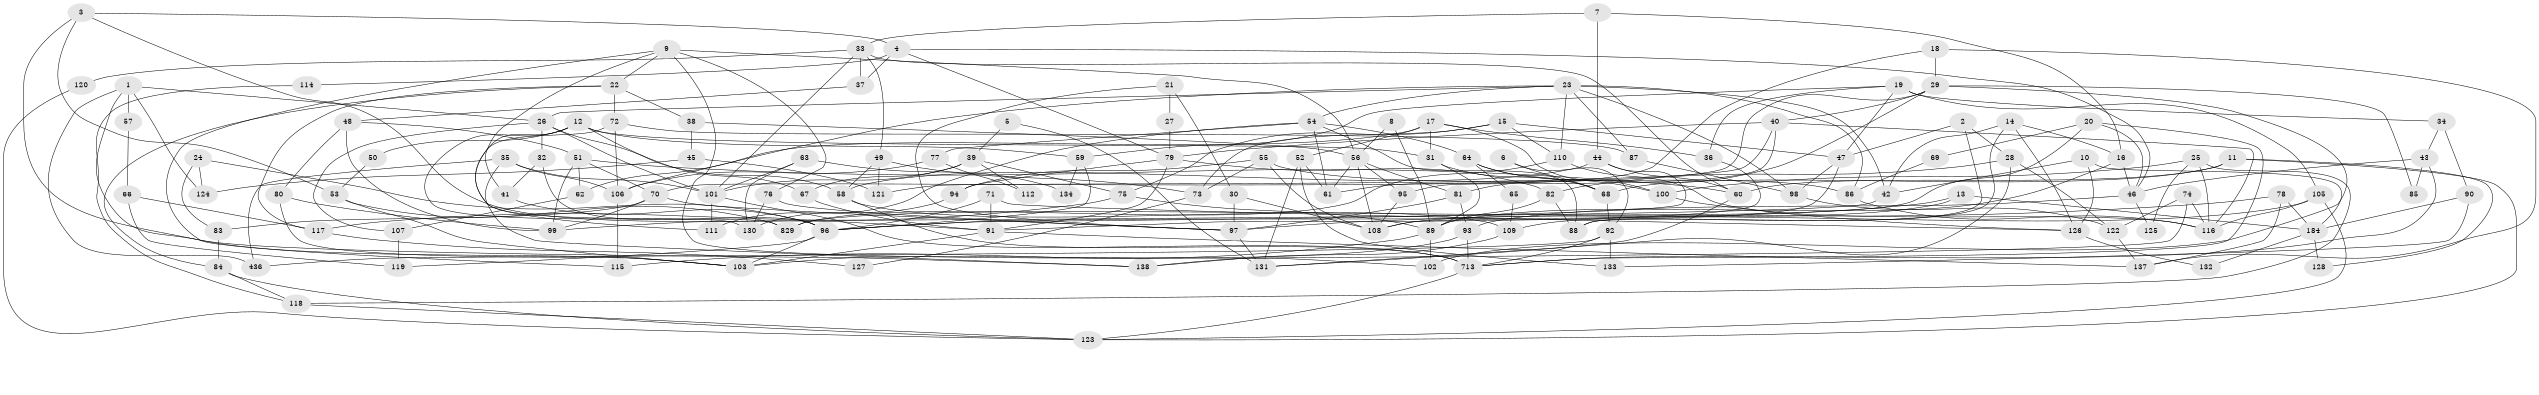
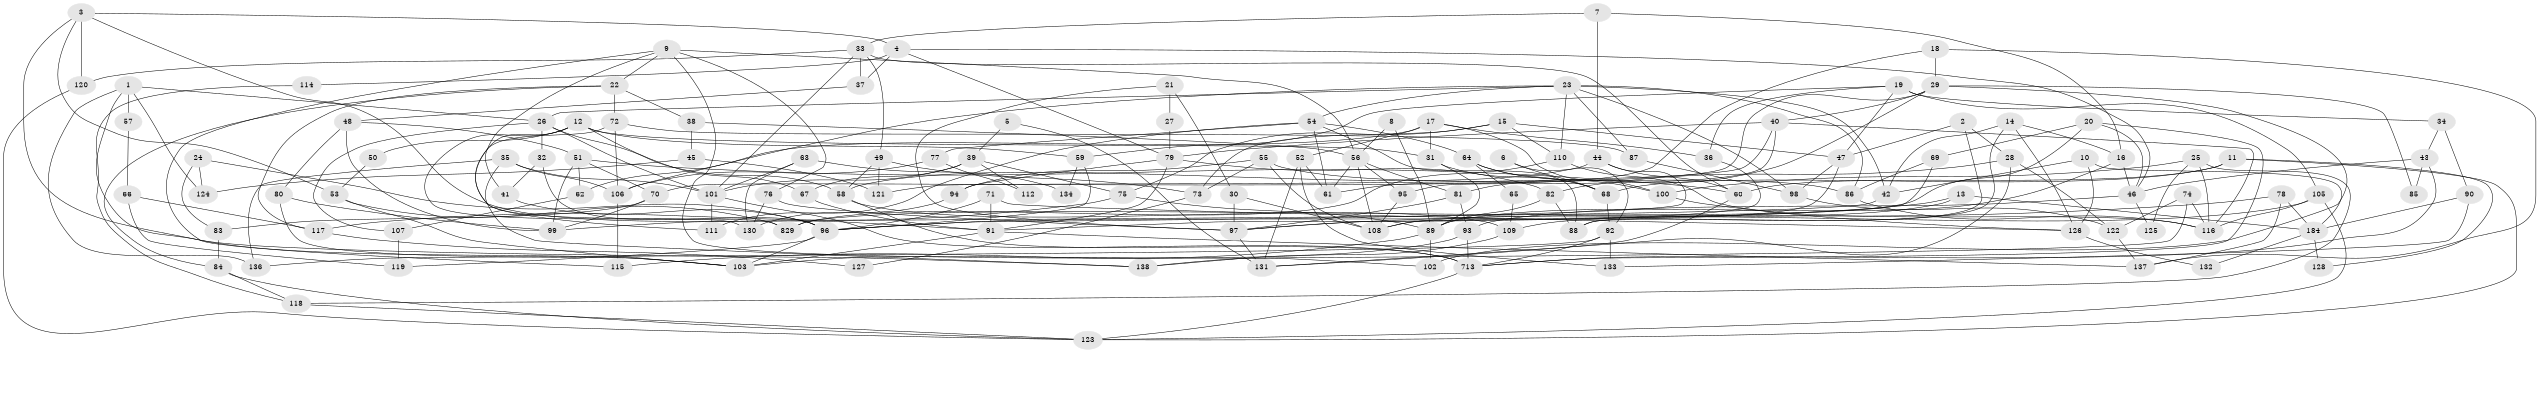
none -> (81, 49)
(944, 218) -> (1600, 218)
(256, 267) -> (256, 267)
